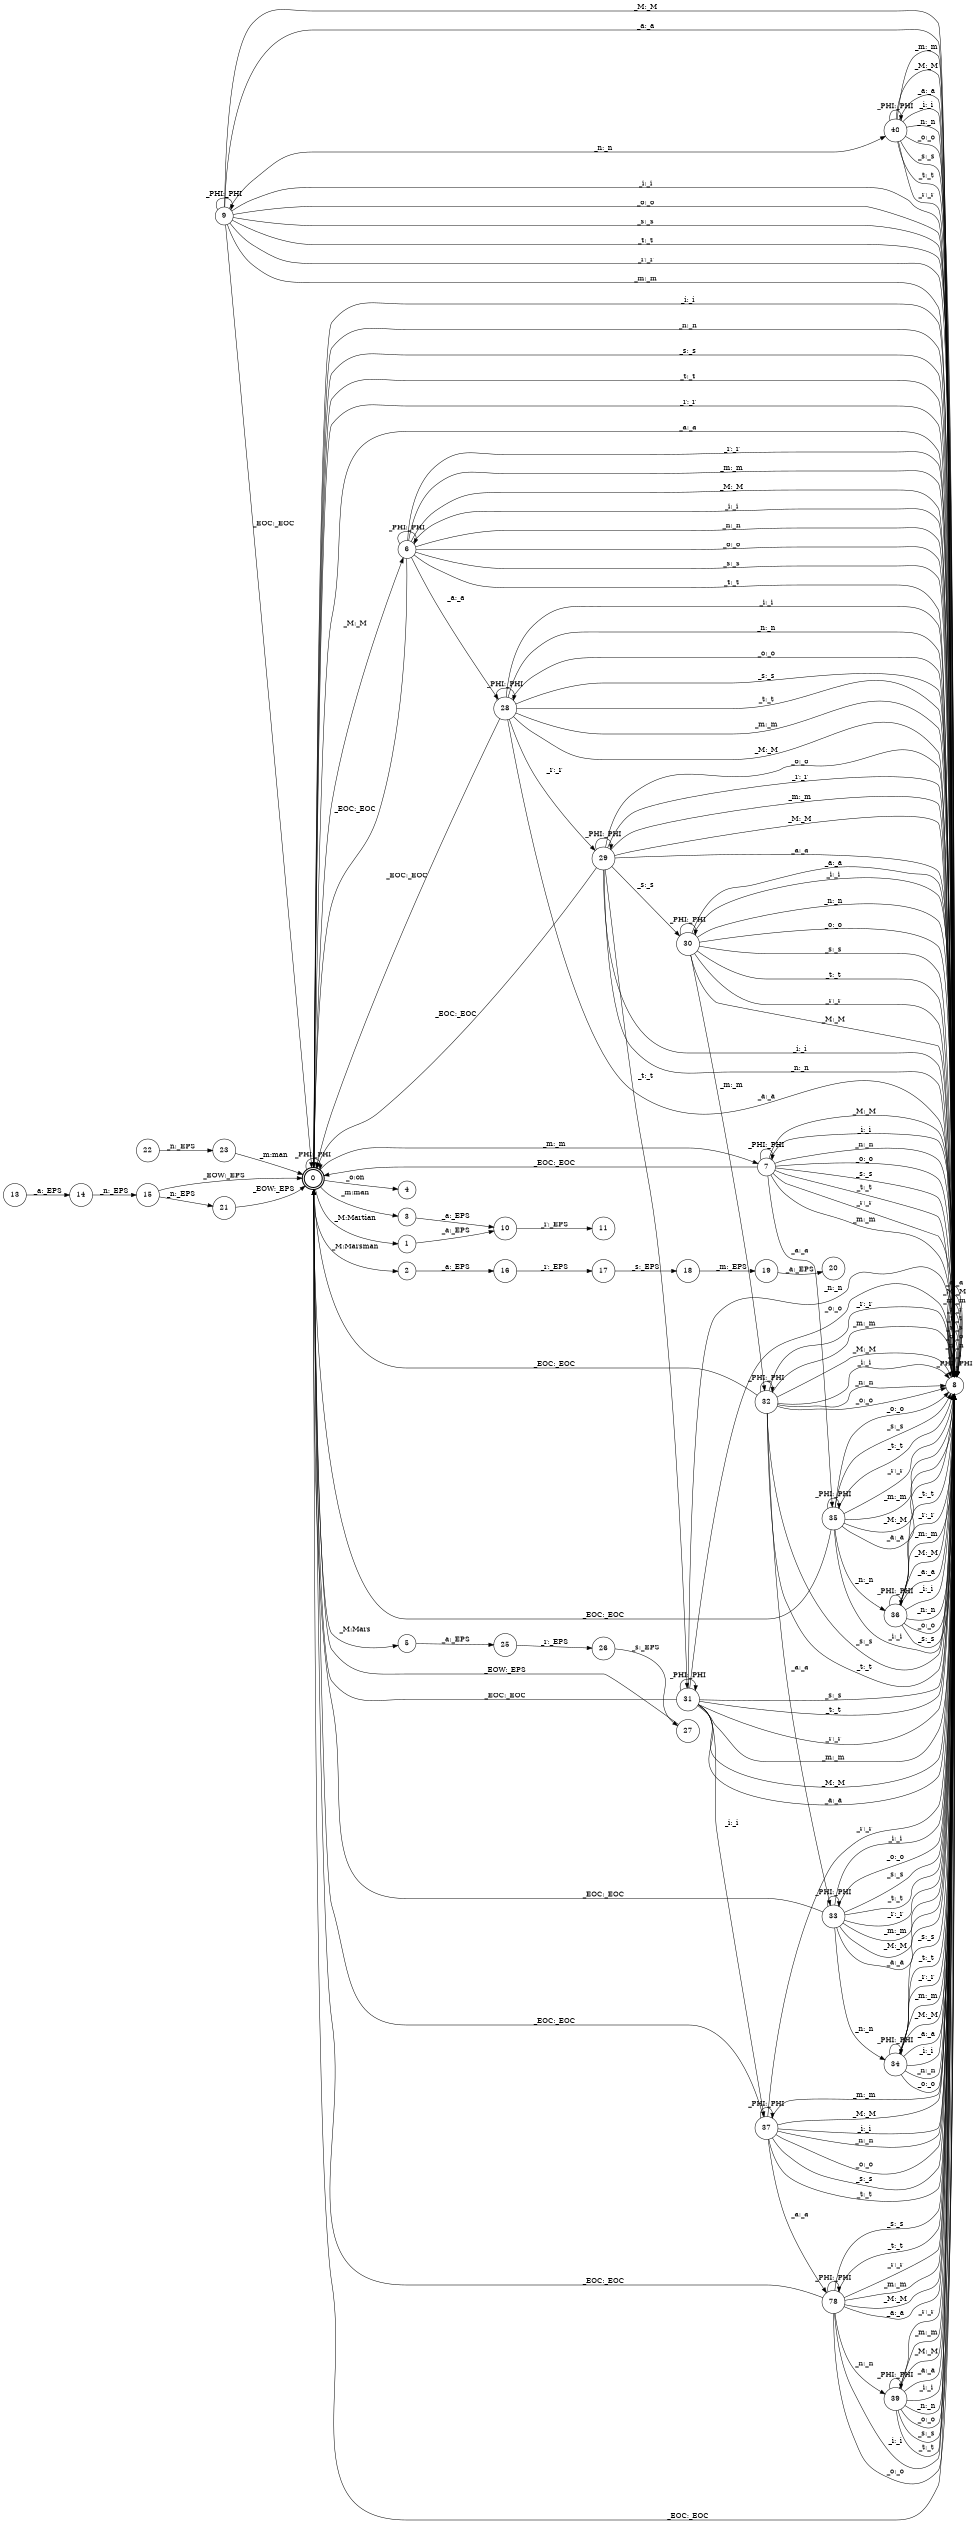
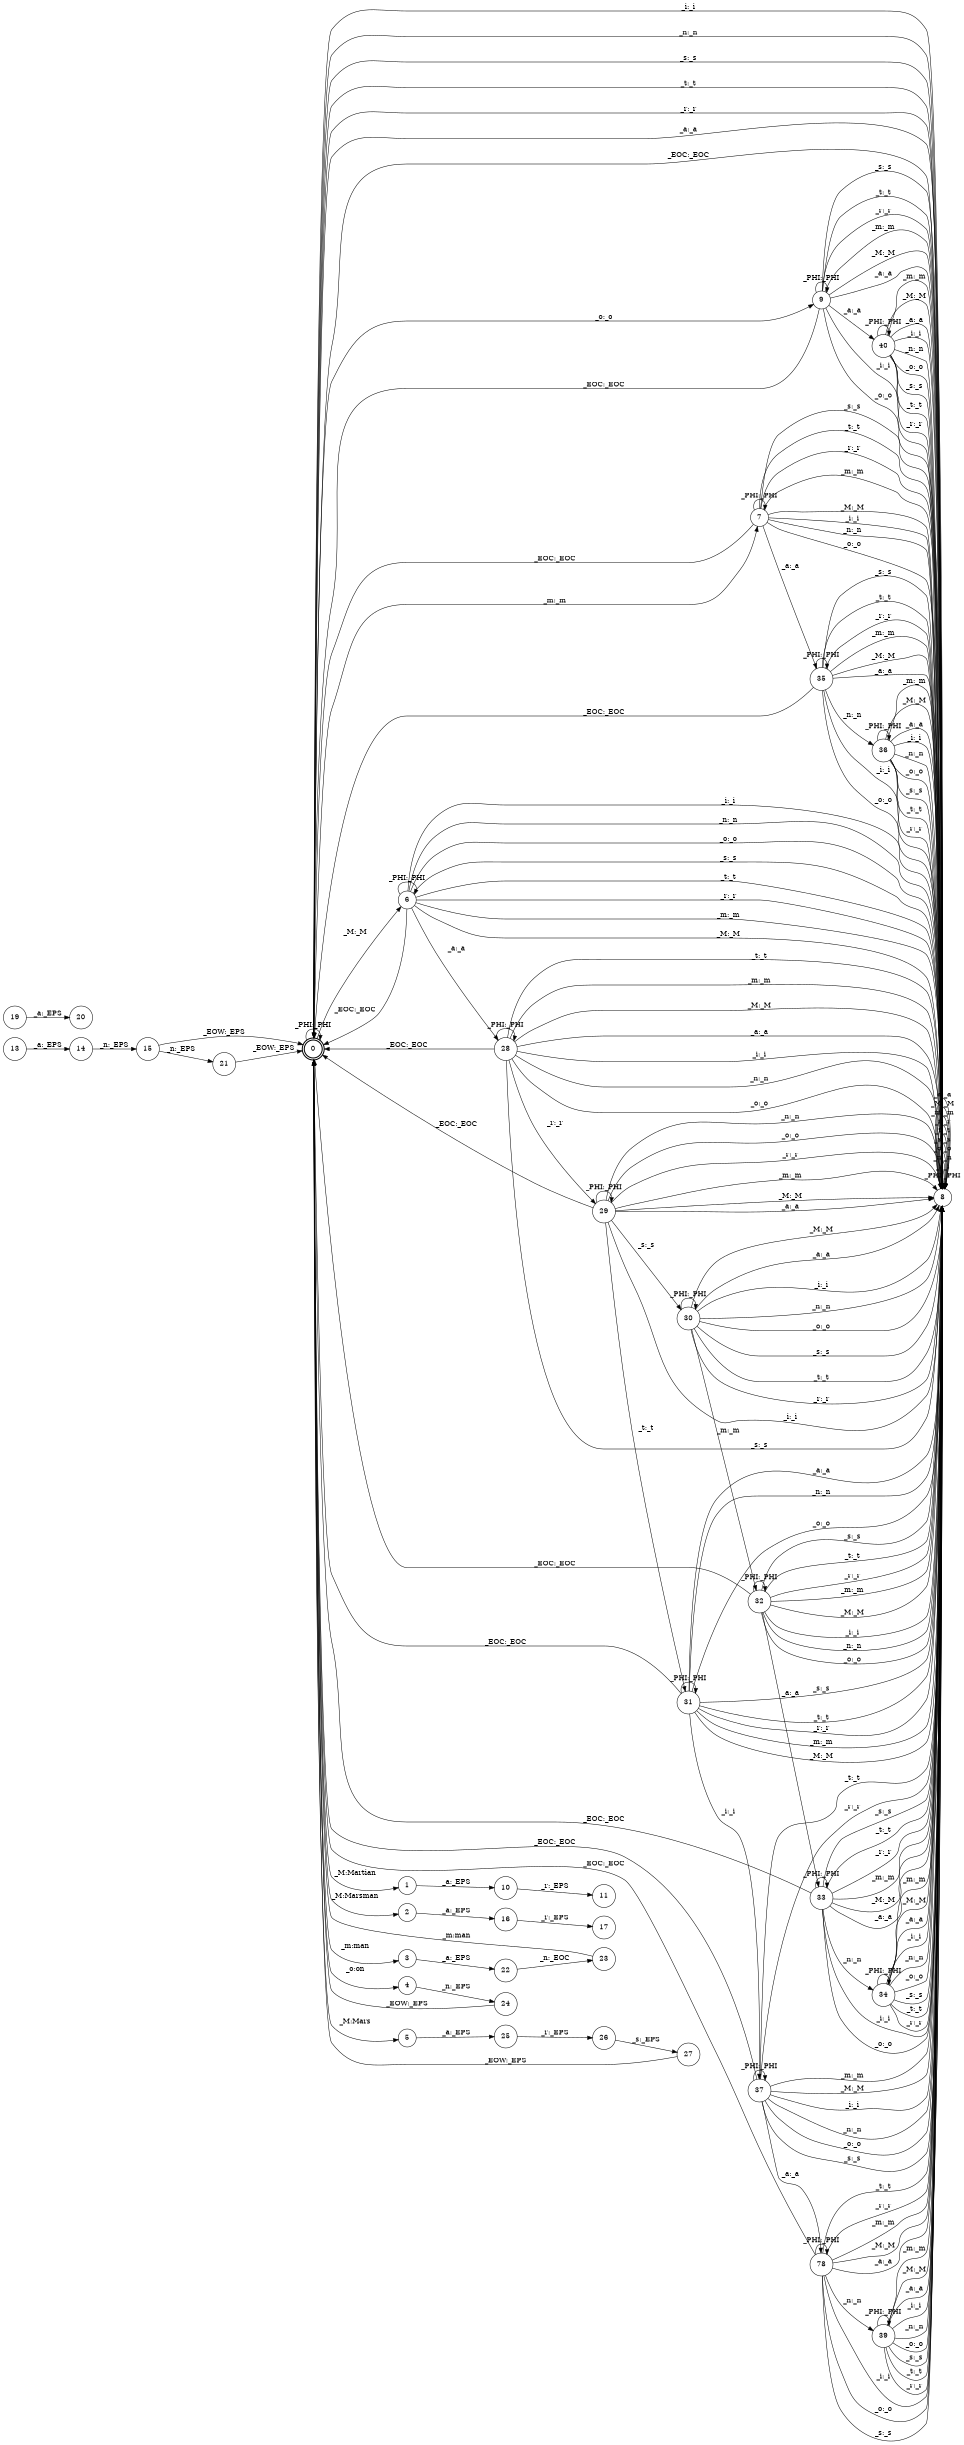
(604, 148) -> (852, 311)
none -> (338, 370)
(181, 1147) -> (555, 1958)
(452, 1222) -> (453, 1964)
(688, 1271) -> none
none -> (506, 2004)
